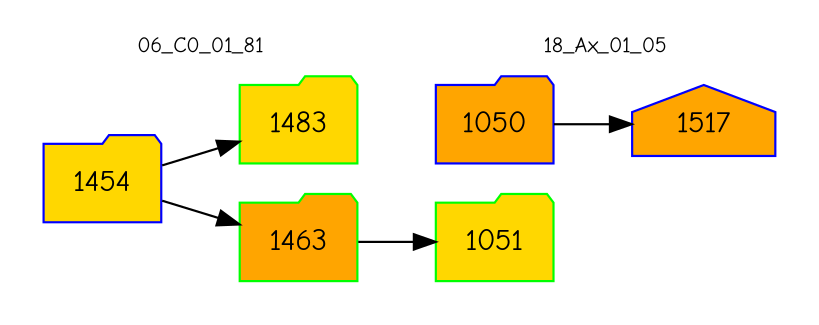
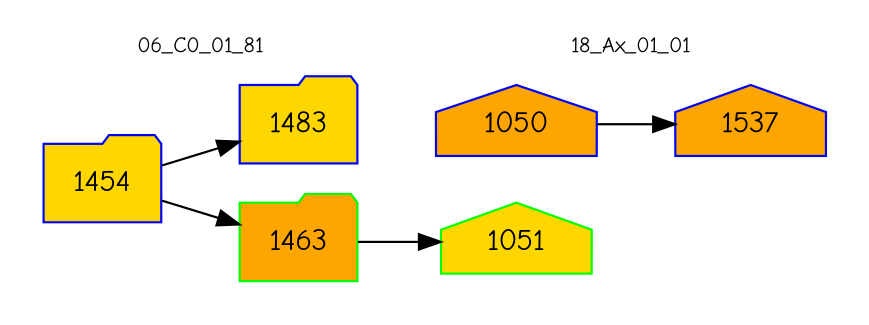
(606, 47) -> (631, 47)
(299, 124) -> (299, 124)
(495, 124) -> (516, 124)
(704, 124) -> (751, 124)
(495, 242) -> (516, 242)
